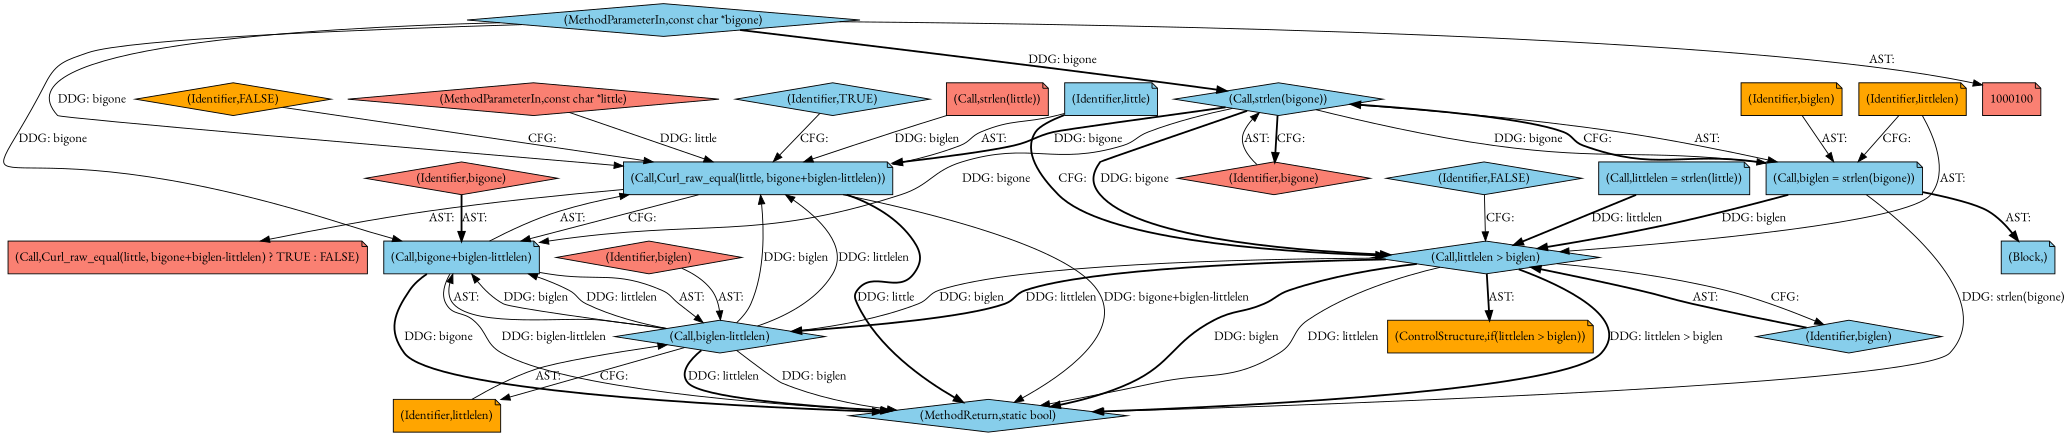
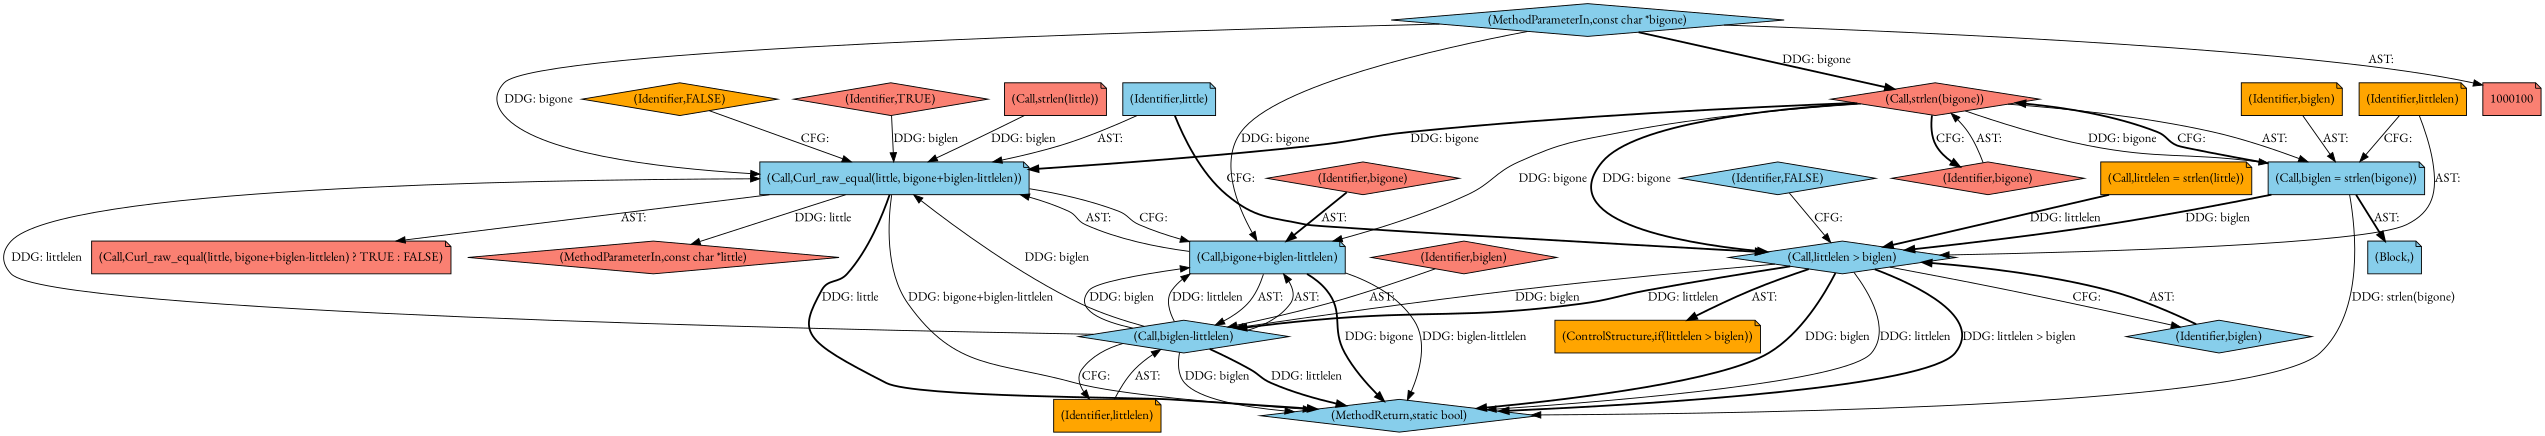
(833, 99) -> (891, 99)
(1278, 99) -> (1935, 99)
(637, 136) -> (773, 218)
(816, 139) -> (926, 139)
(1674, 178) -> (2176, 178)
